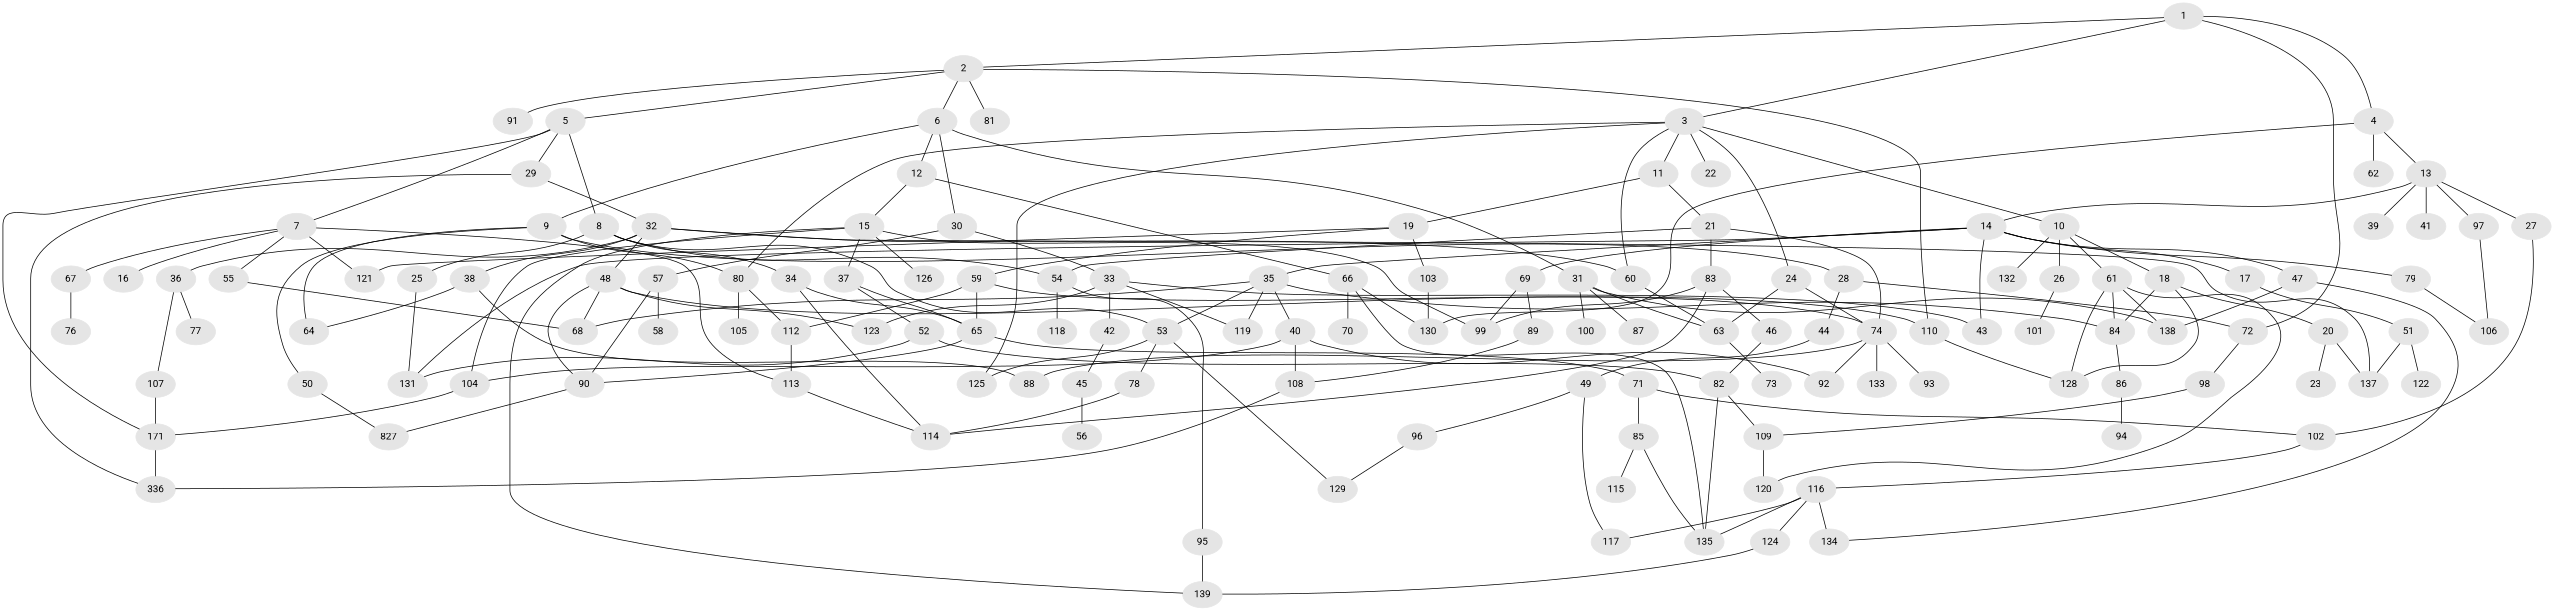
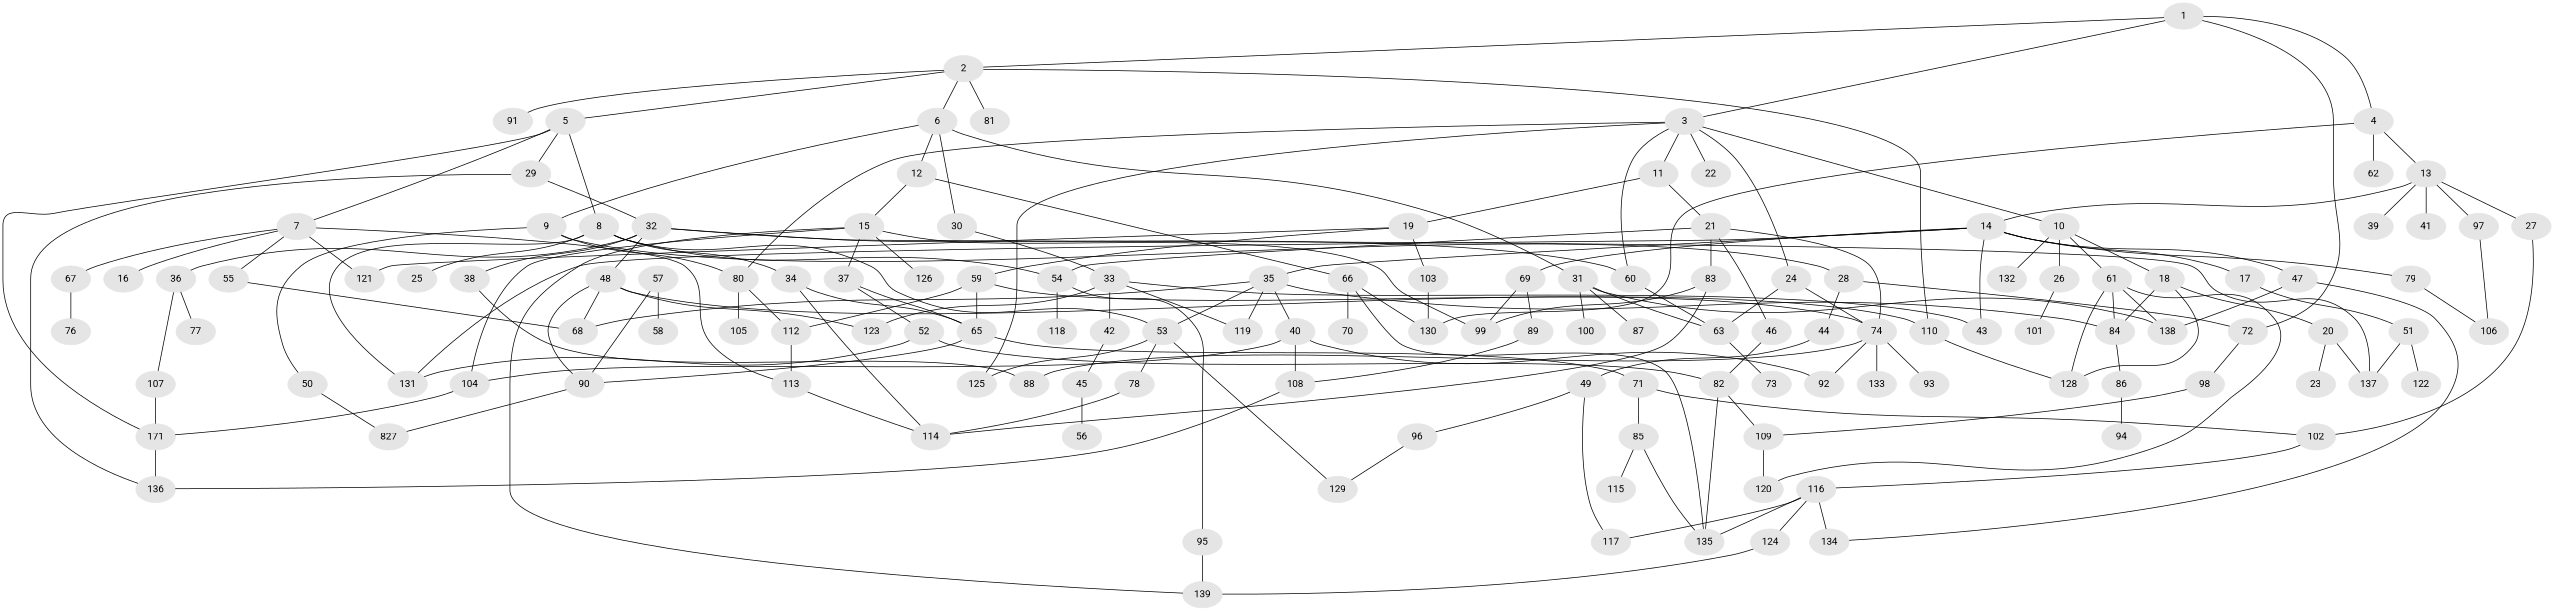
(807, 251) -> none
(1741, 305) -> (1744, 278)
(309, 332) -> none
(412, 332) -> (392, 246)
(156, 489) -> (156, 489)
